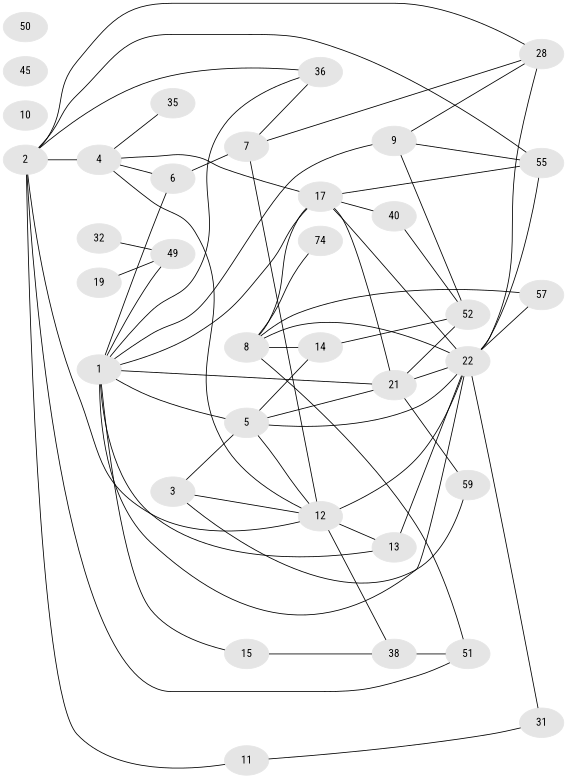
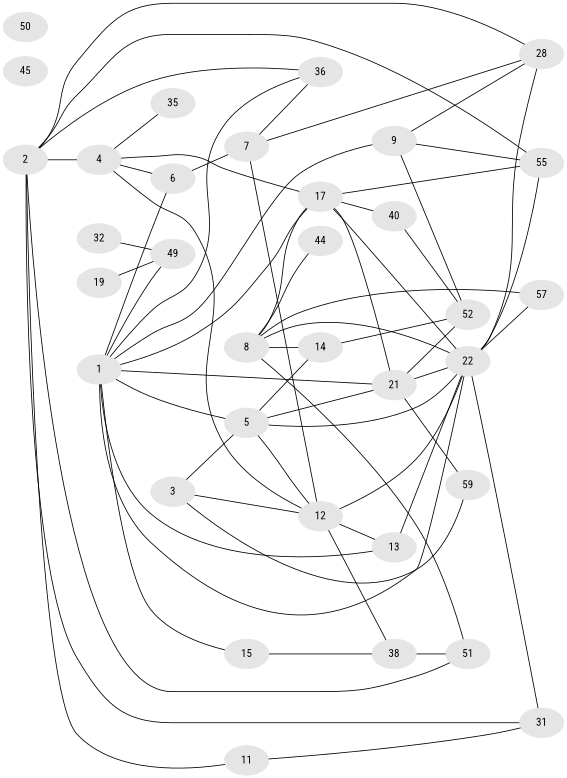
(25, 116) -> none
(320, 241) -> (320, 241)
(90, 428) -> (74, 649)
